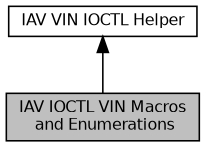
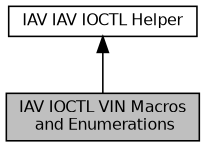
(103, 21) -> (103, 21)
